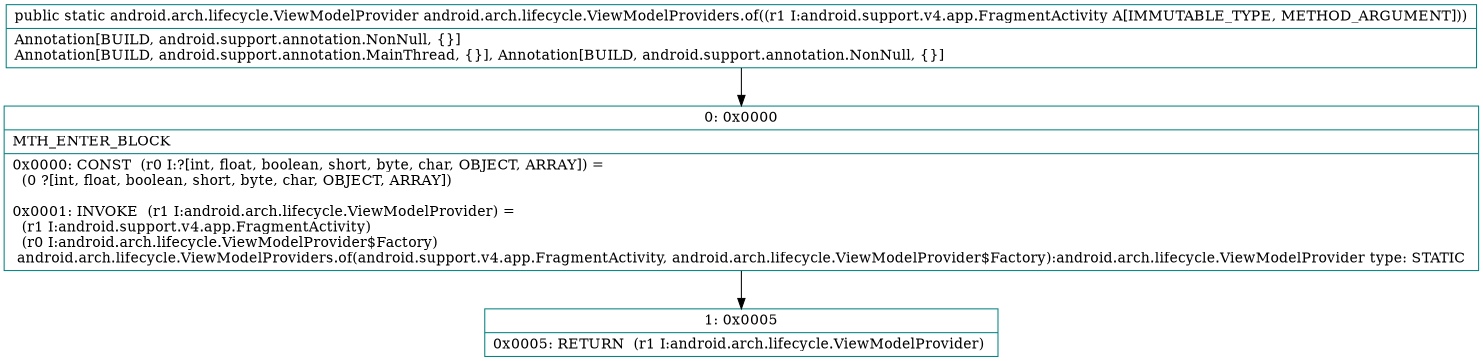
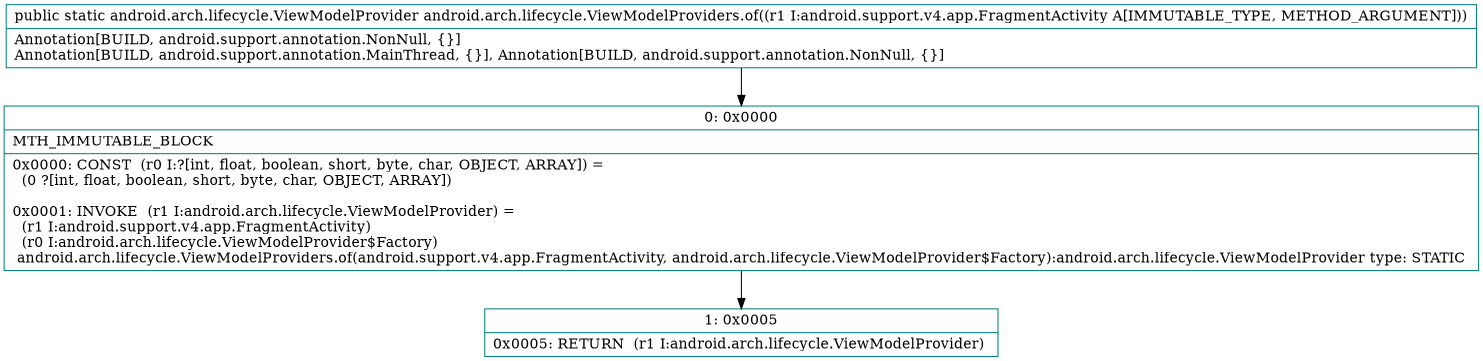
(92, 141) -> (113, 141)
